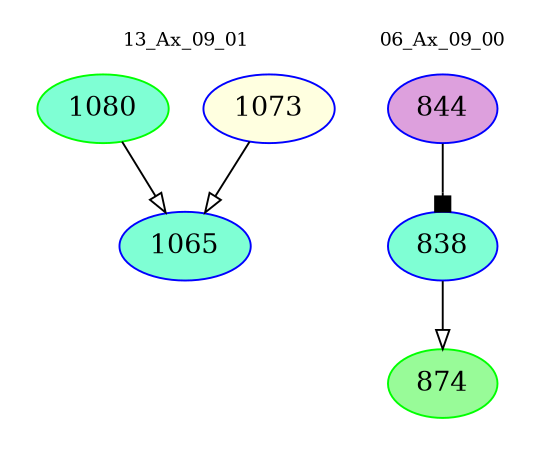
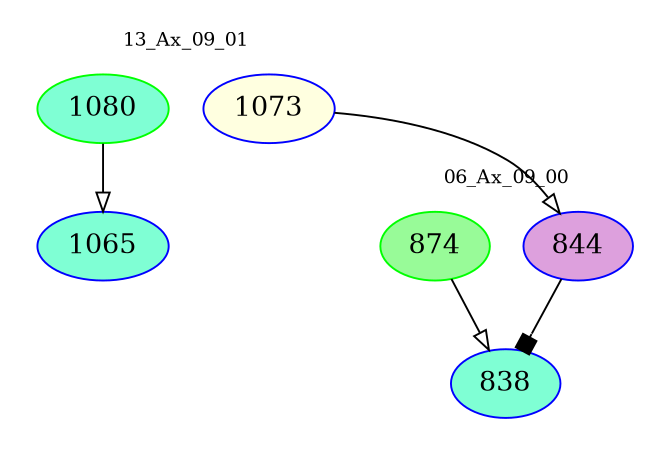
(233, 169) -> (450, 135)
(443, 306) -> (466, 306)
